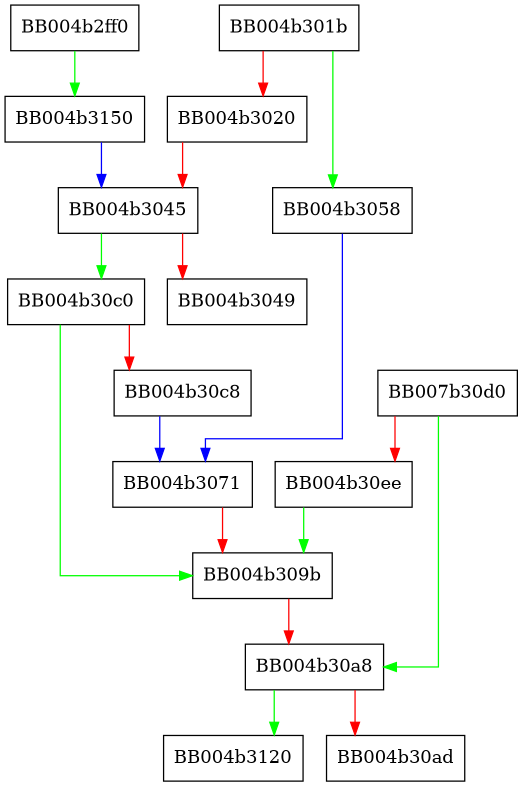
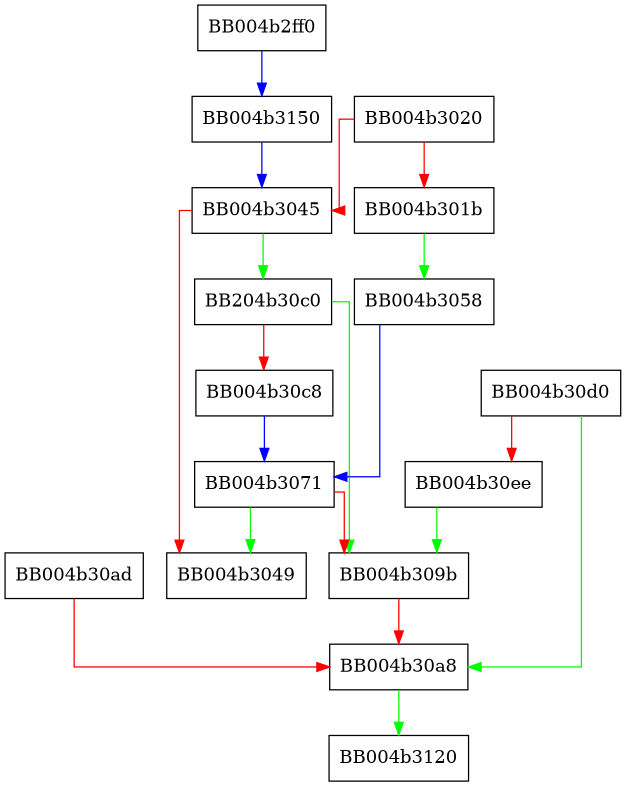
(75, 67) -> (262, 67)
(263, 67) -> (424, 158)
(76, 302) -> (263, 302)
(448, 393) -> (551, 393)
none -> (250, 524)
(355, 706) -> (161, 667)
